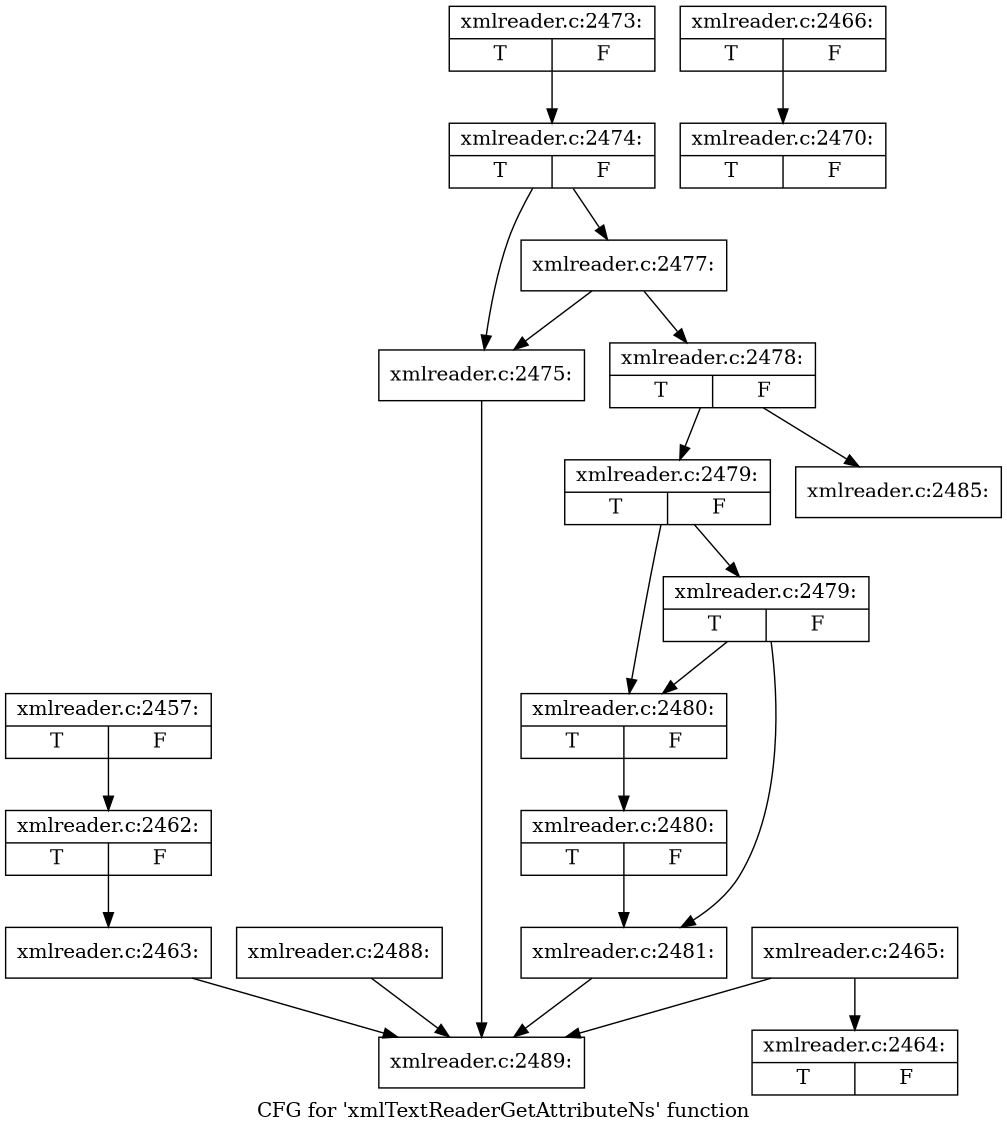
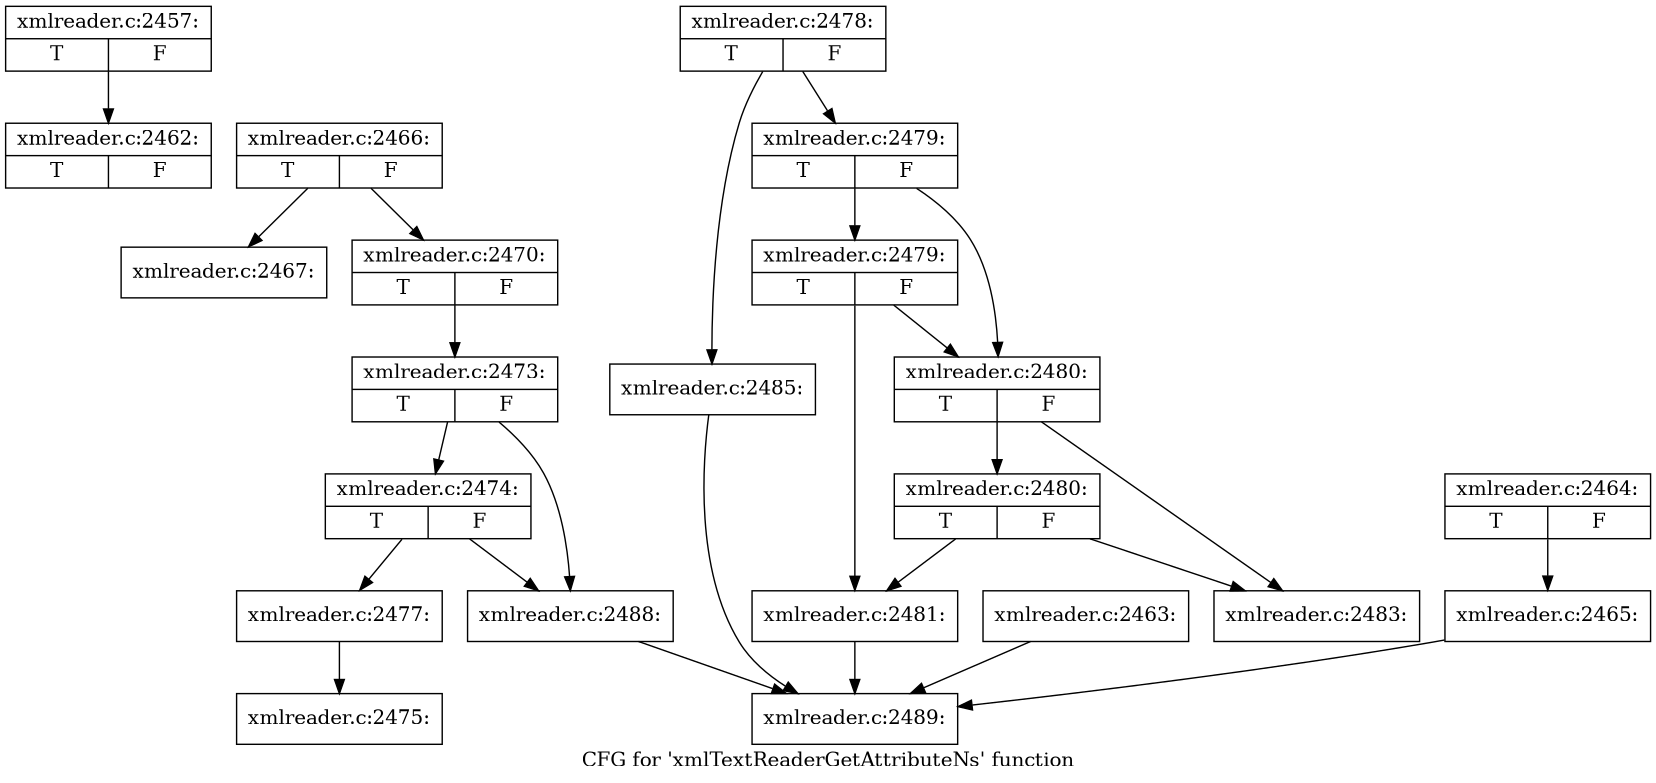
(502, 259) -> (498, 561)
none -> (224, 273)
(661, 311) -> none
none -> (455, 324)
none -> (552, 491)
none -> (1317, 616)
(482, 712) -> (711, 563)
(108, 894) -> none
(855, 997) -> (1548, 558)
